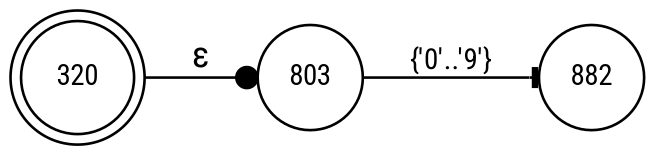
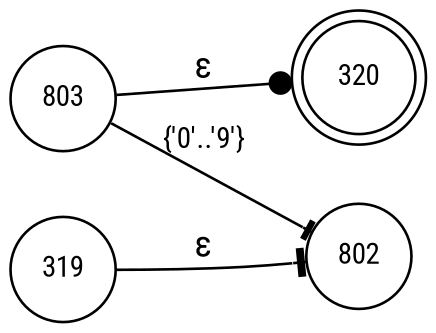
(190, 78) -> (193, 89)
(592, 78) -> (359, 256)
none -> (63, 269)
